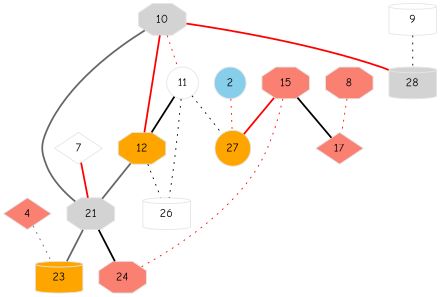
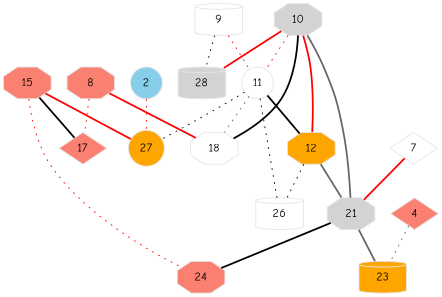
none -> (238, 51)
none -> (214, 148)
